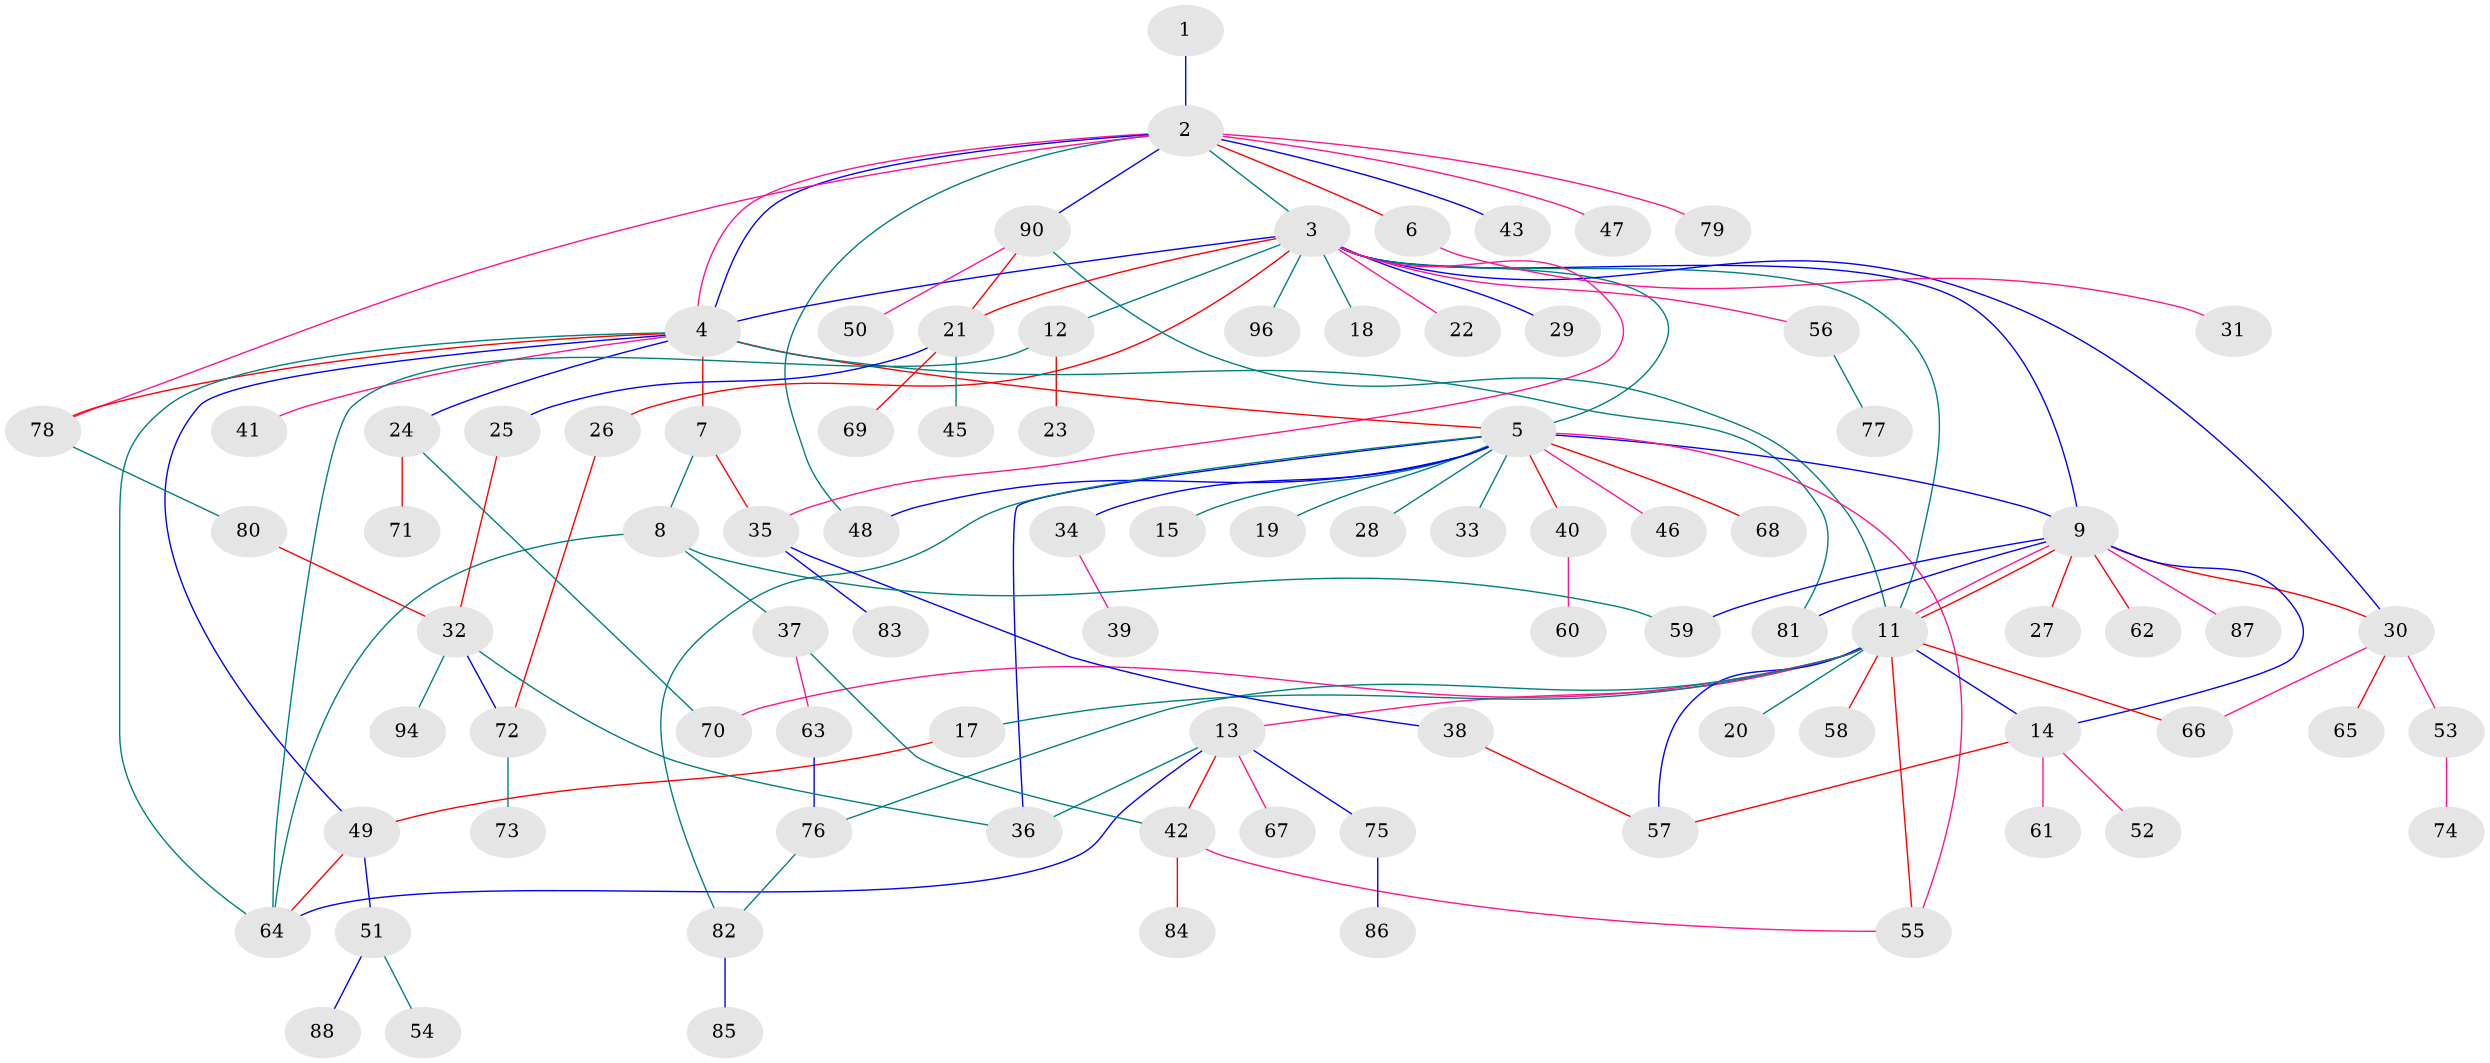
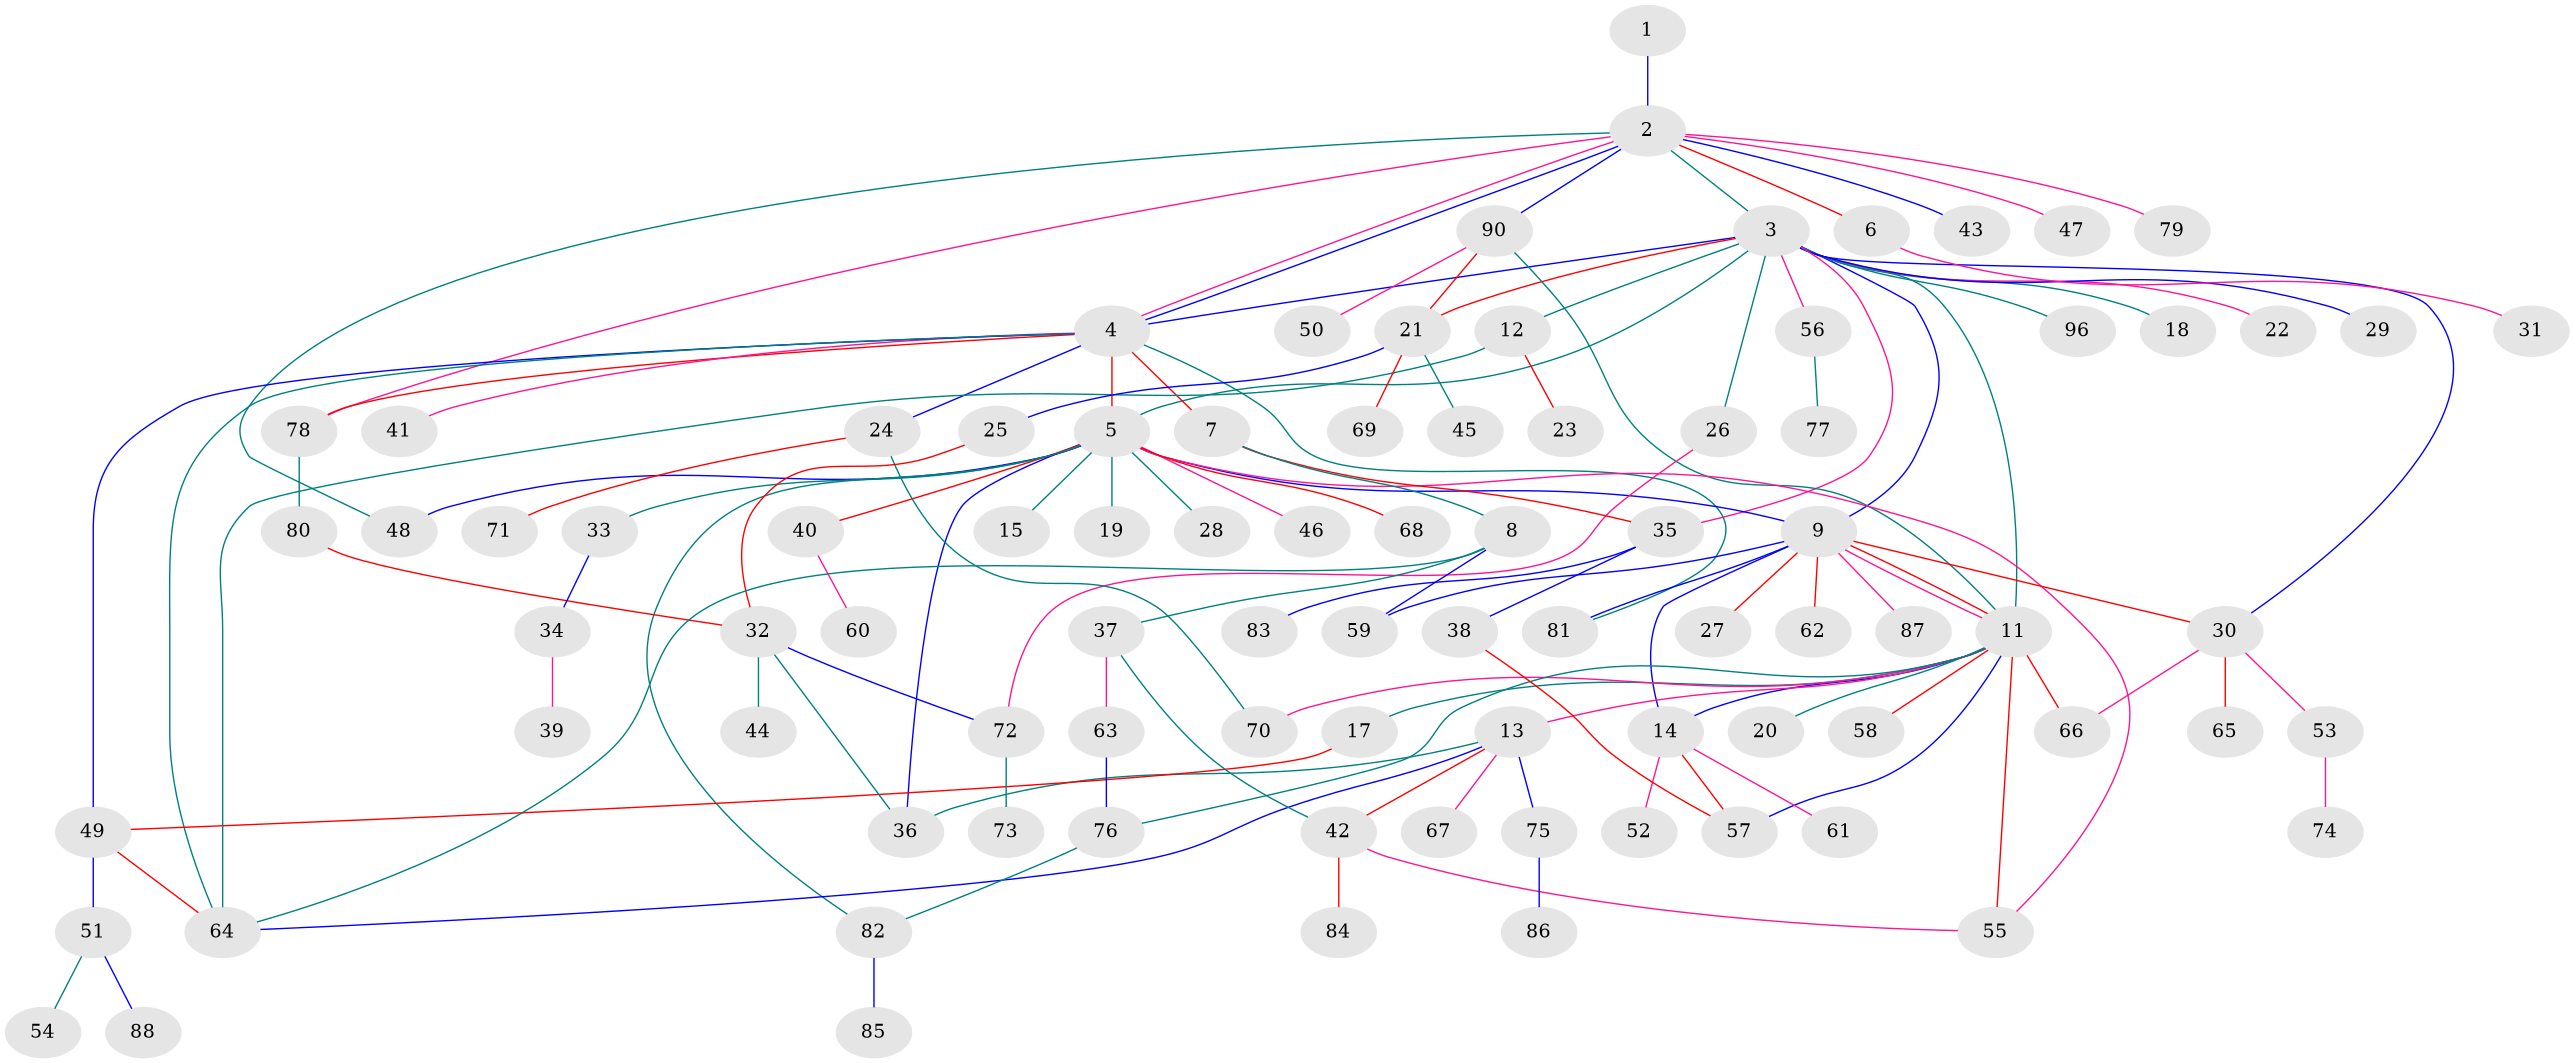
(940, 386) -> (1745, 331)
(1292, 480) -> (576, 581)
(559, 569) -> (1157, 577)
(1170, 588) -> (1419, 593)
(408, 732) -> (758, 732)
